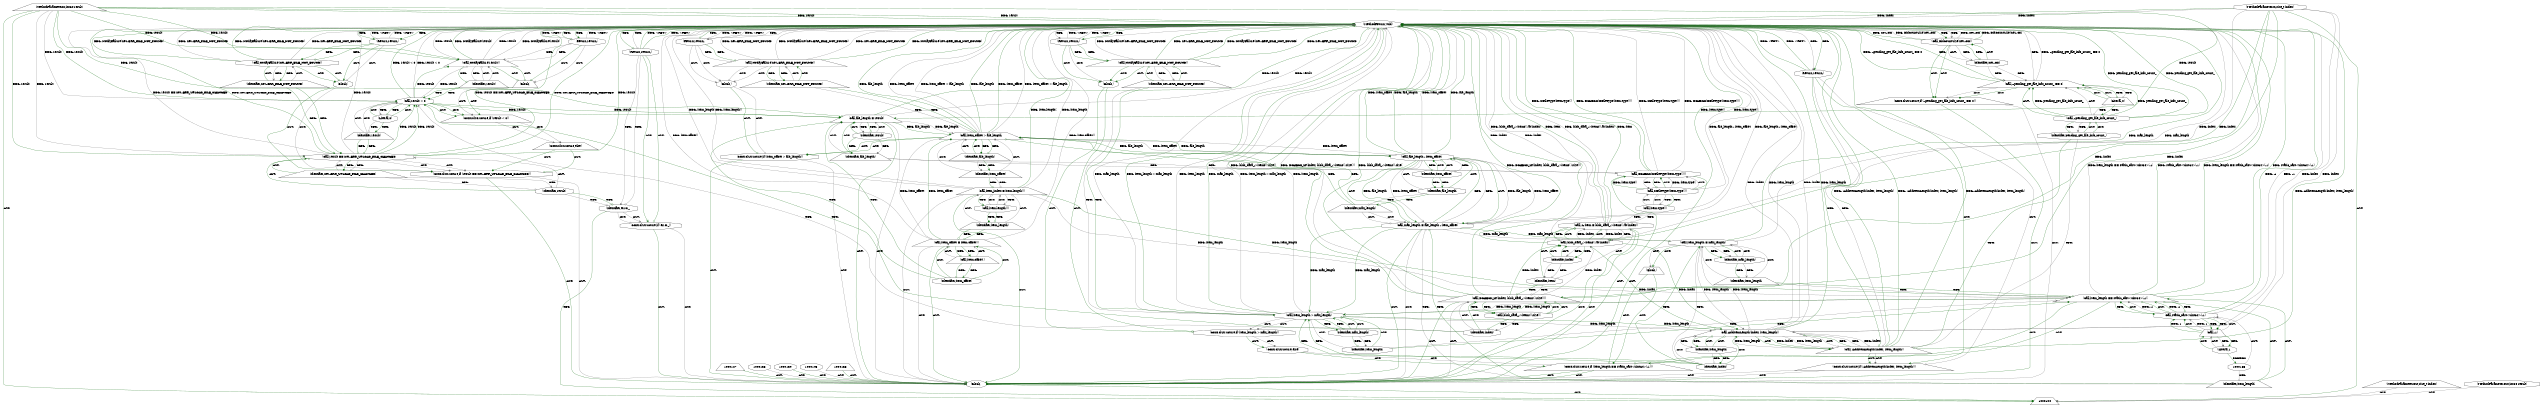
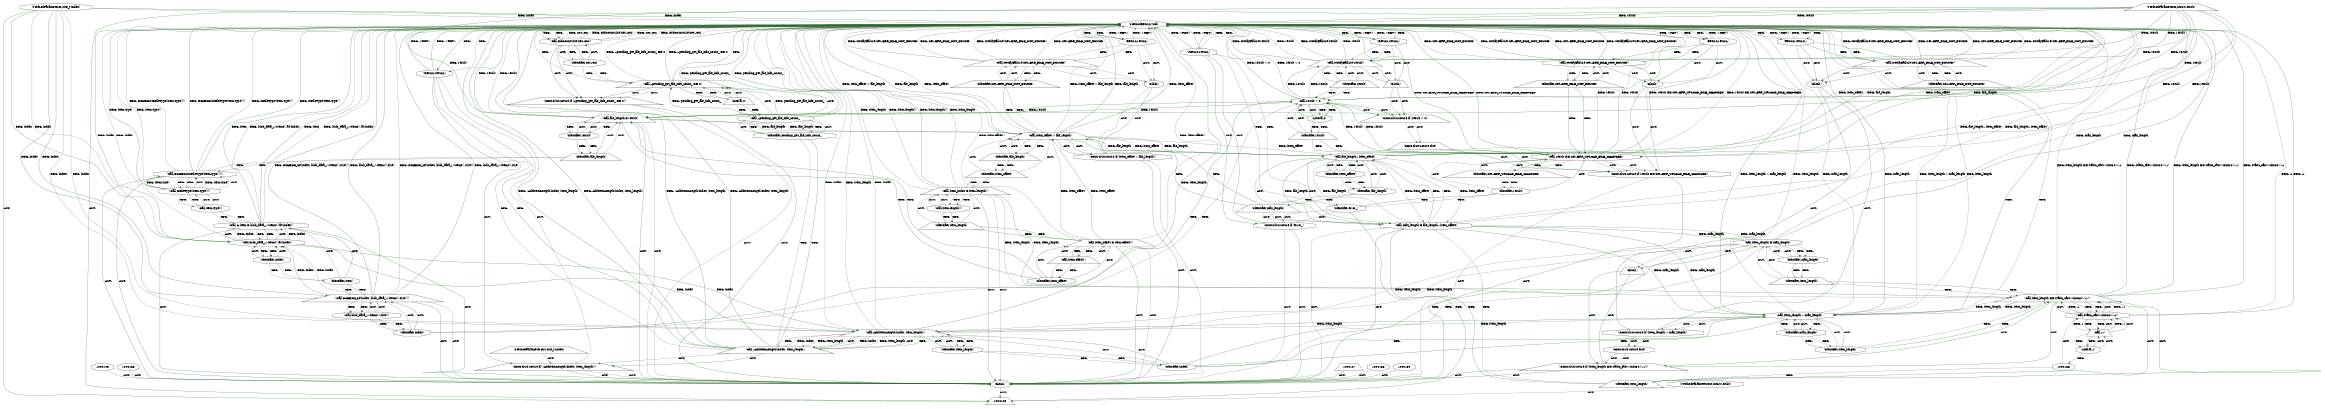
(2240, 358) -> (2081, 358)
(840, 367) -> (128, 367)
(2228, 400) -> (546, 358)
